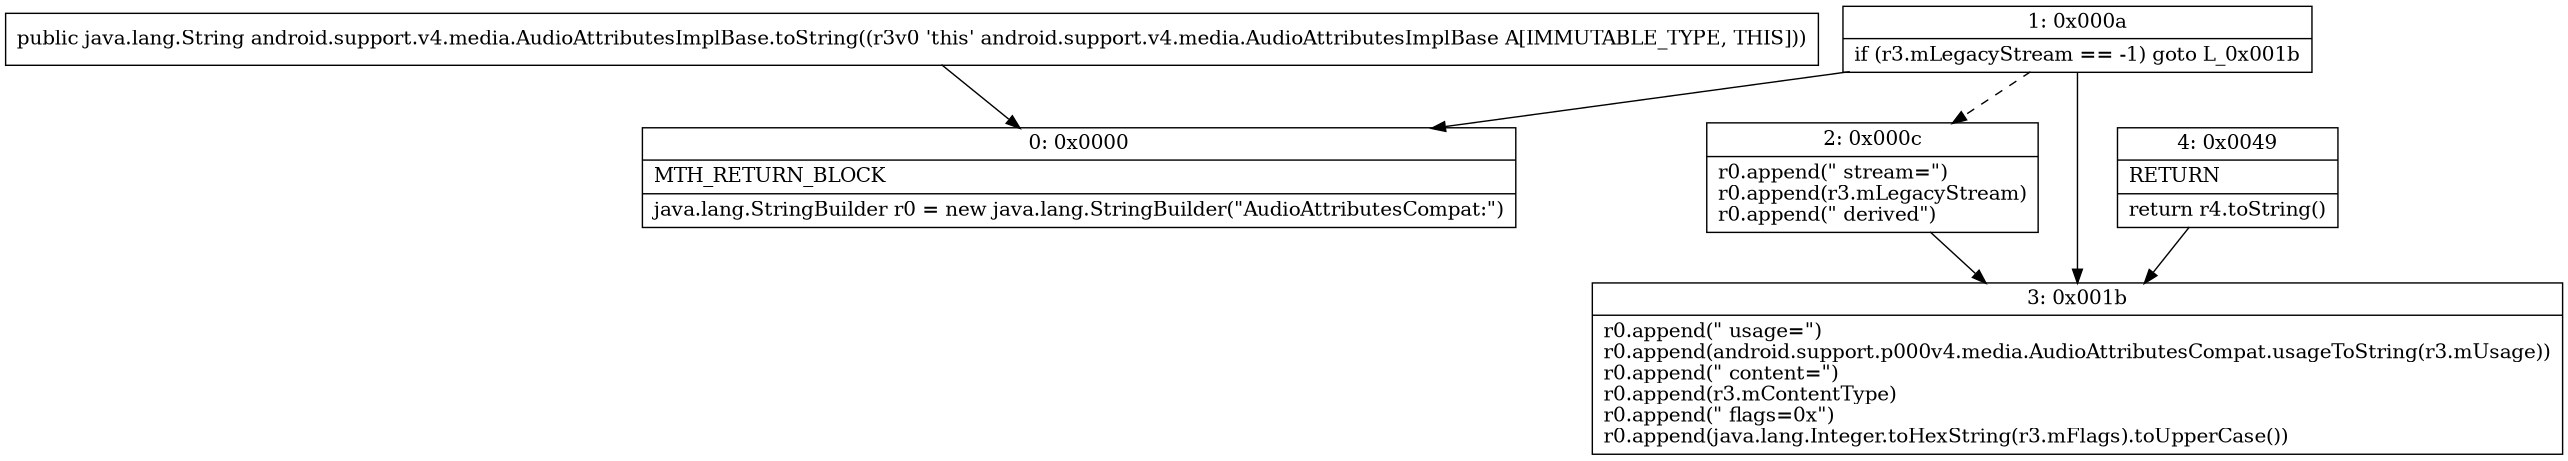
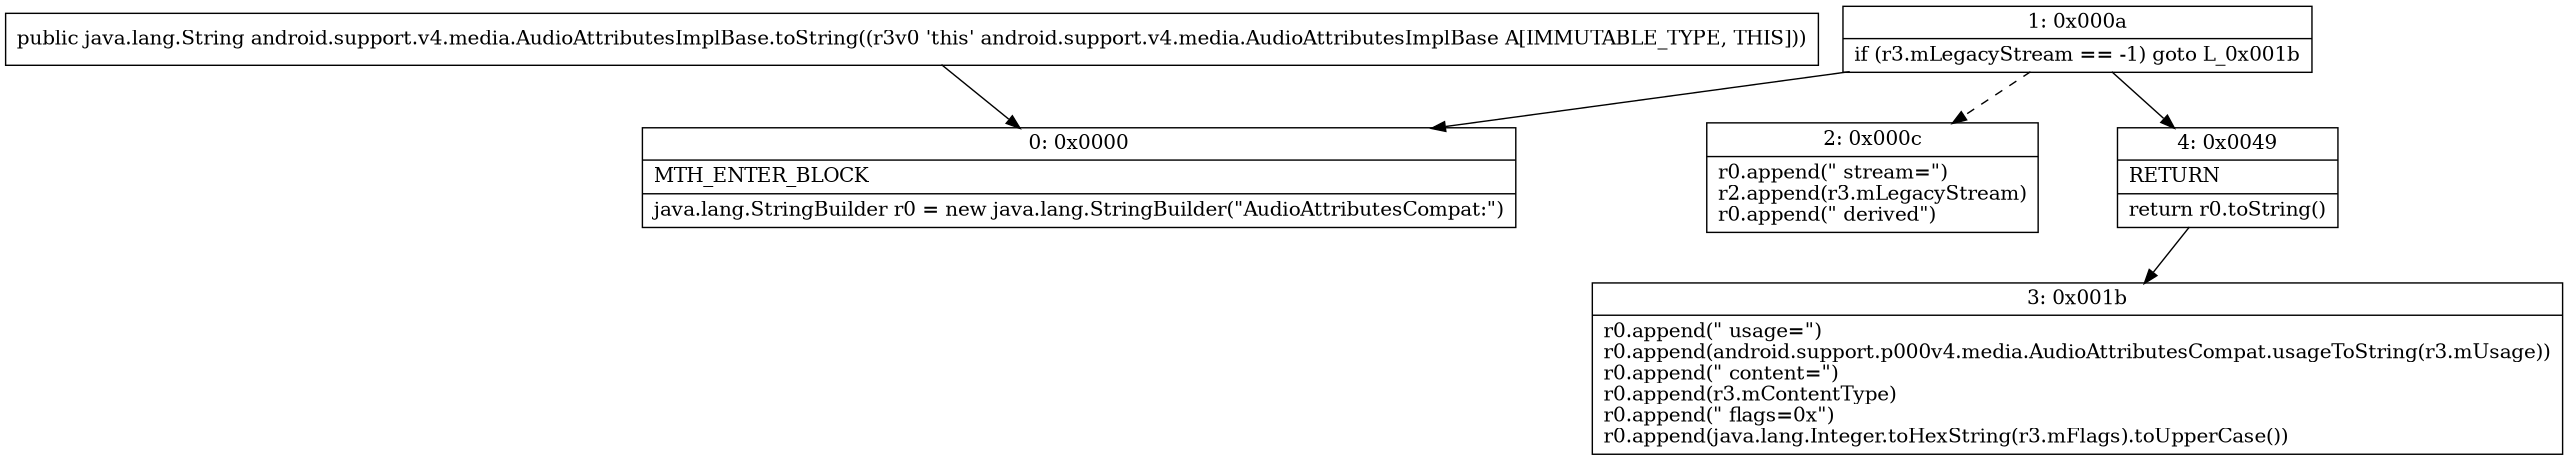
(2077, 171) -> (2138, 95)
(770, 176) -> (762, 176)
(1872, 194) -> (1872, 194)
(2228, 210) -> (2228, 210)
(1953, 253) -> none
